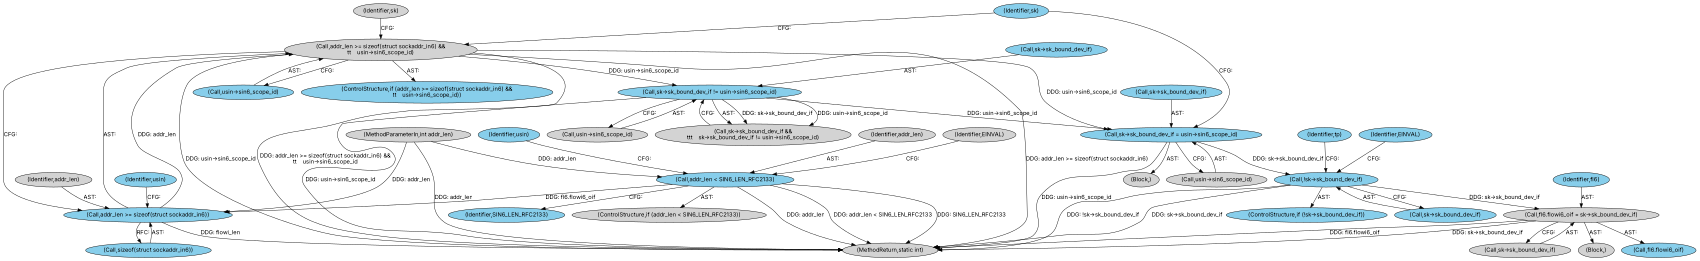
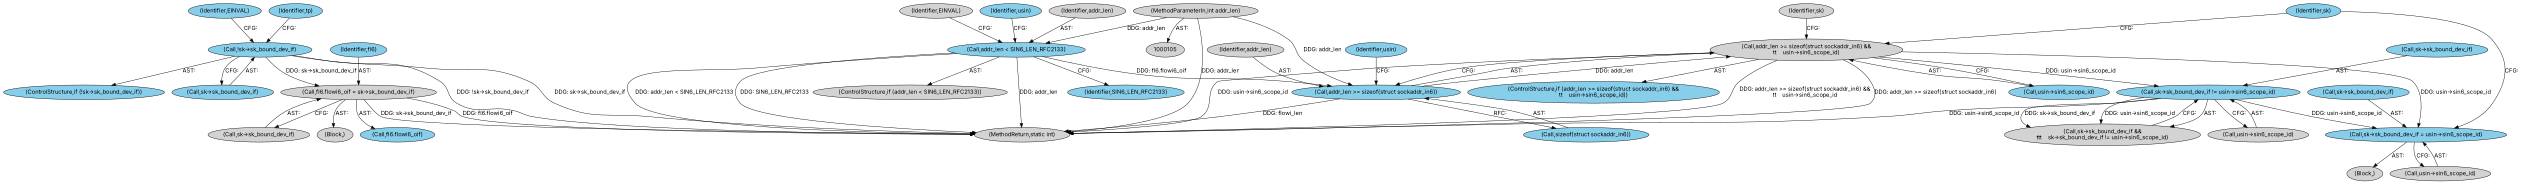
none -> (1165, 50)
(1241, 159) -> none
(1043, 193) -> none
